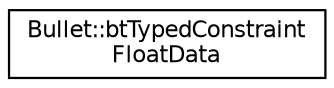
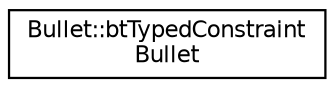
(167, 44) -> (167, 44)
